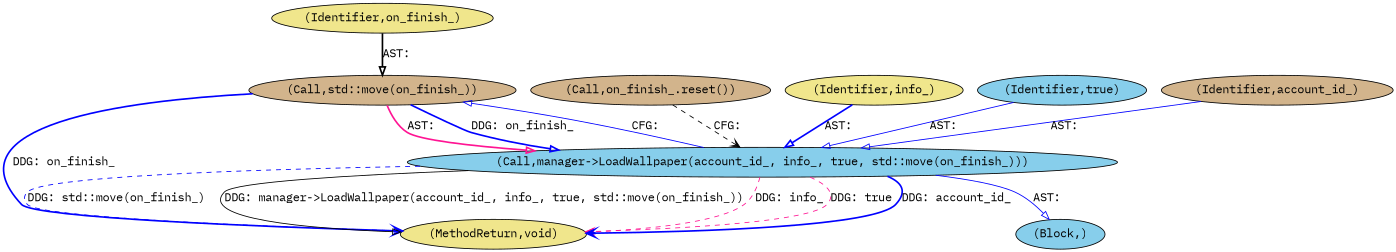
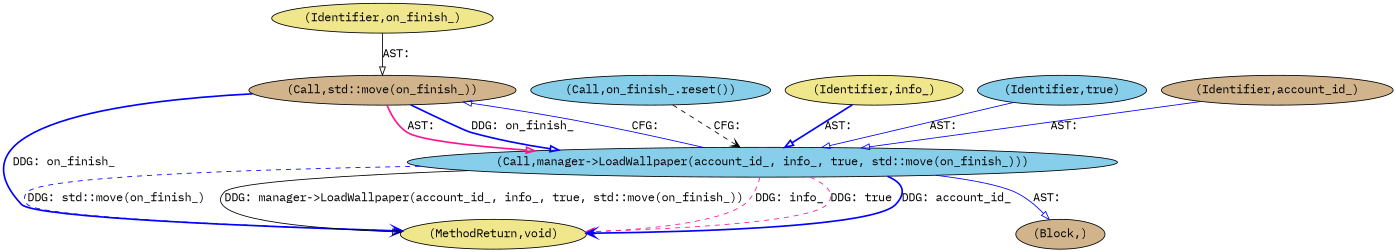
(382, 50) -> (382, 50)
(651, 90) -> (651, 90)
(1060, 234) -> (1060, 234)
